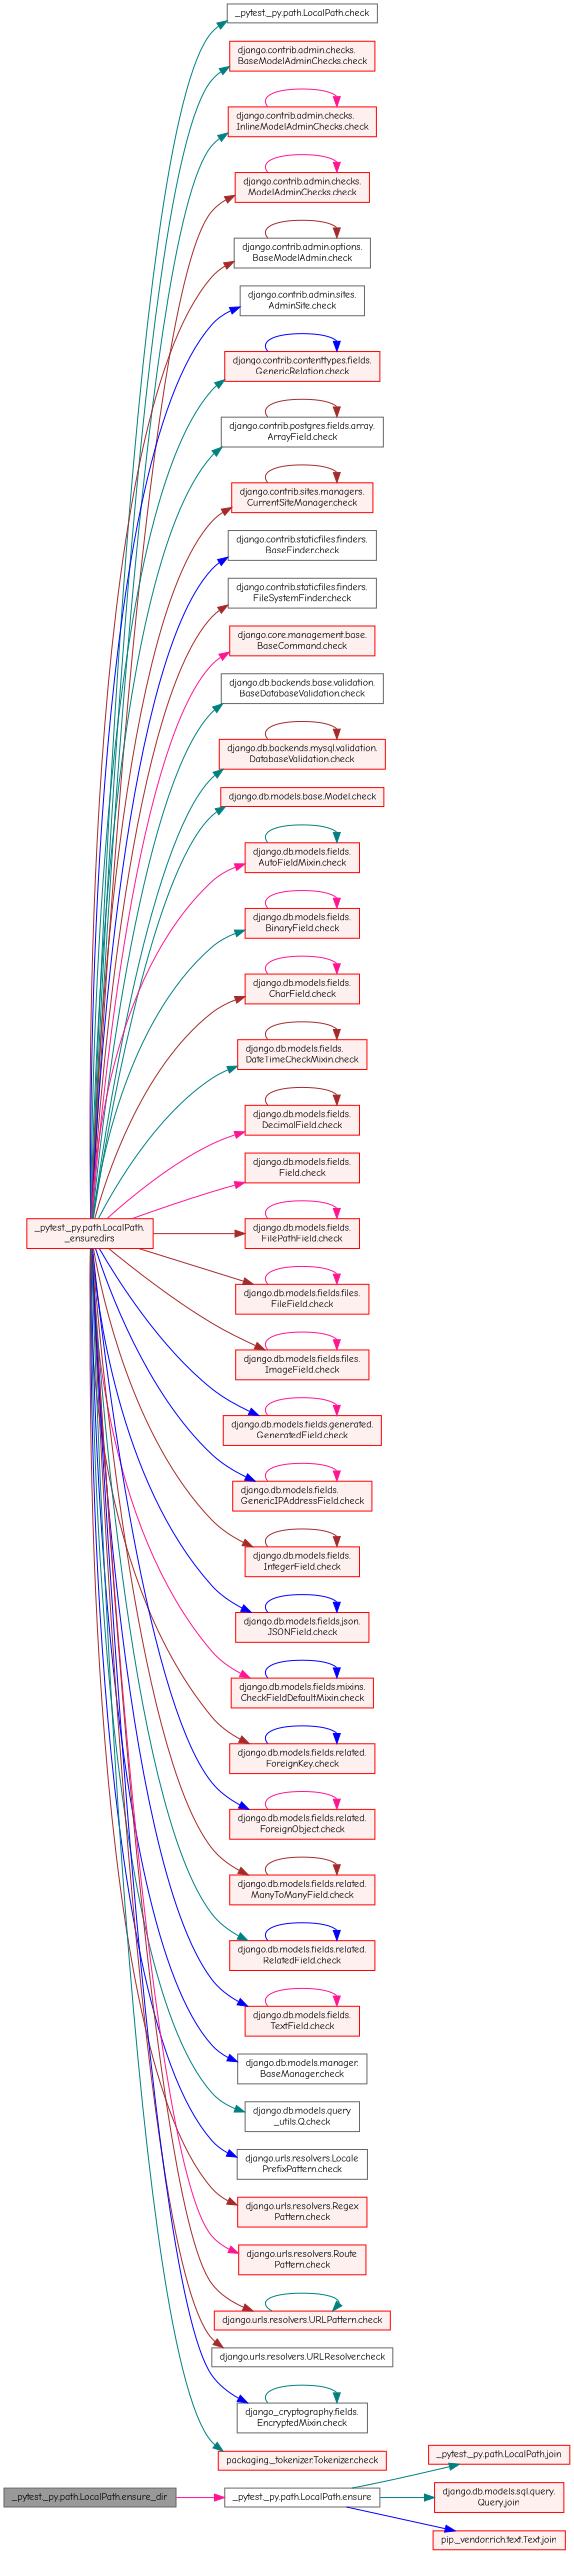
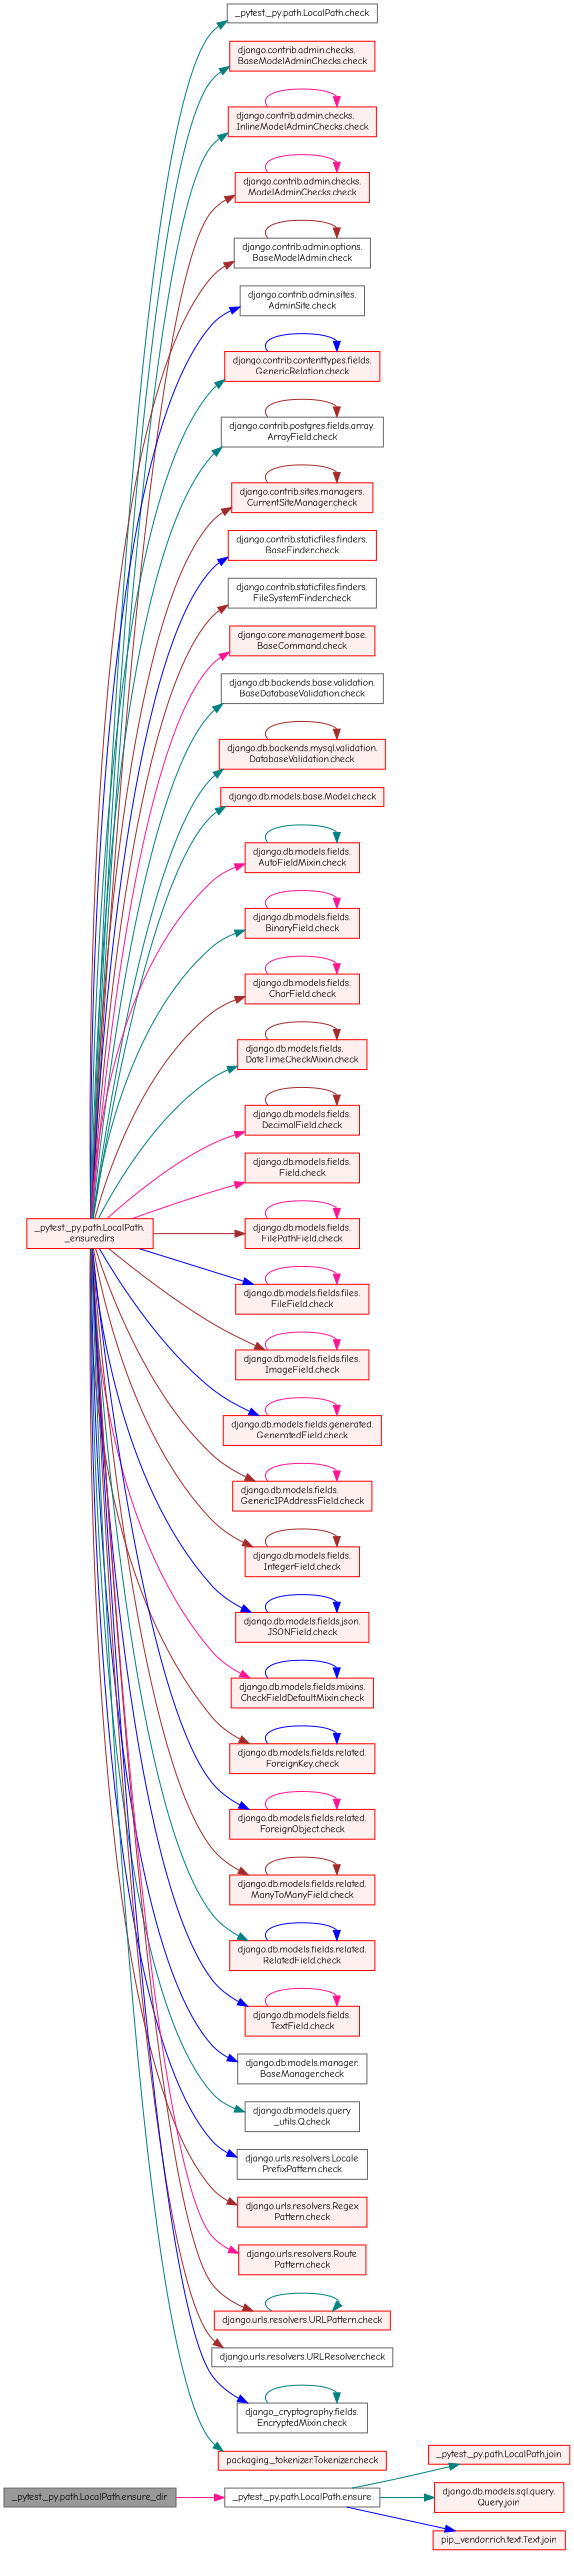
(302, 545) -> (302, 545)
(191, 1265) -> (191, 1265)
(152, 1376) -> (152, 1376)
